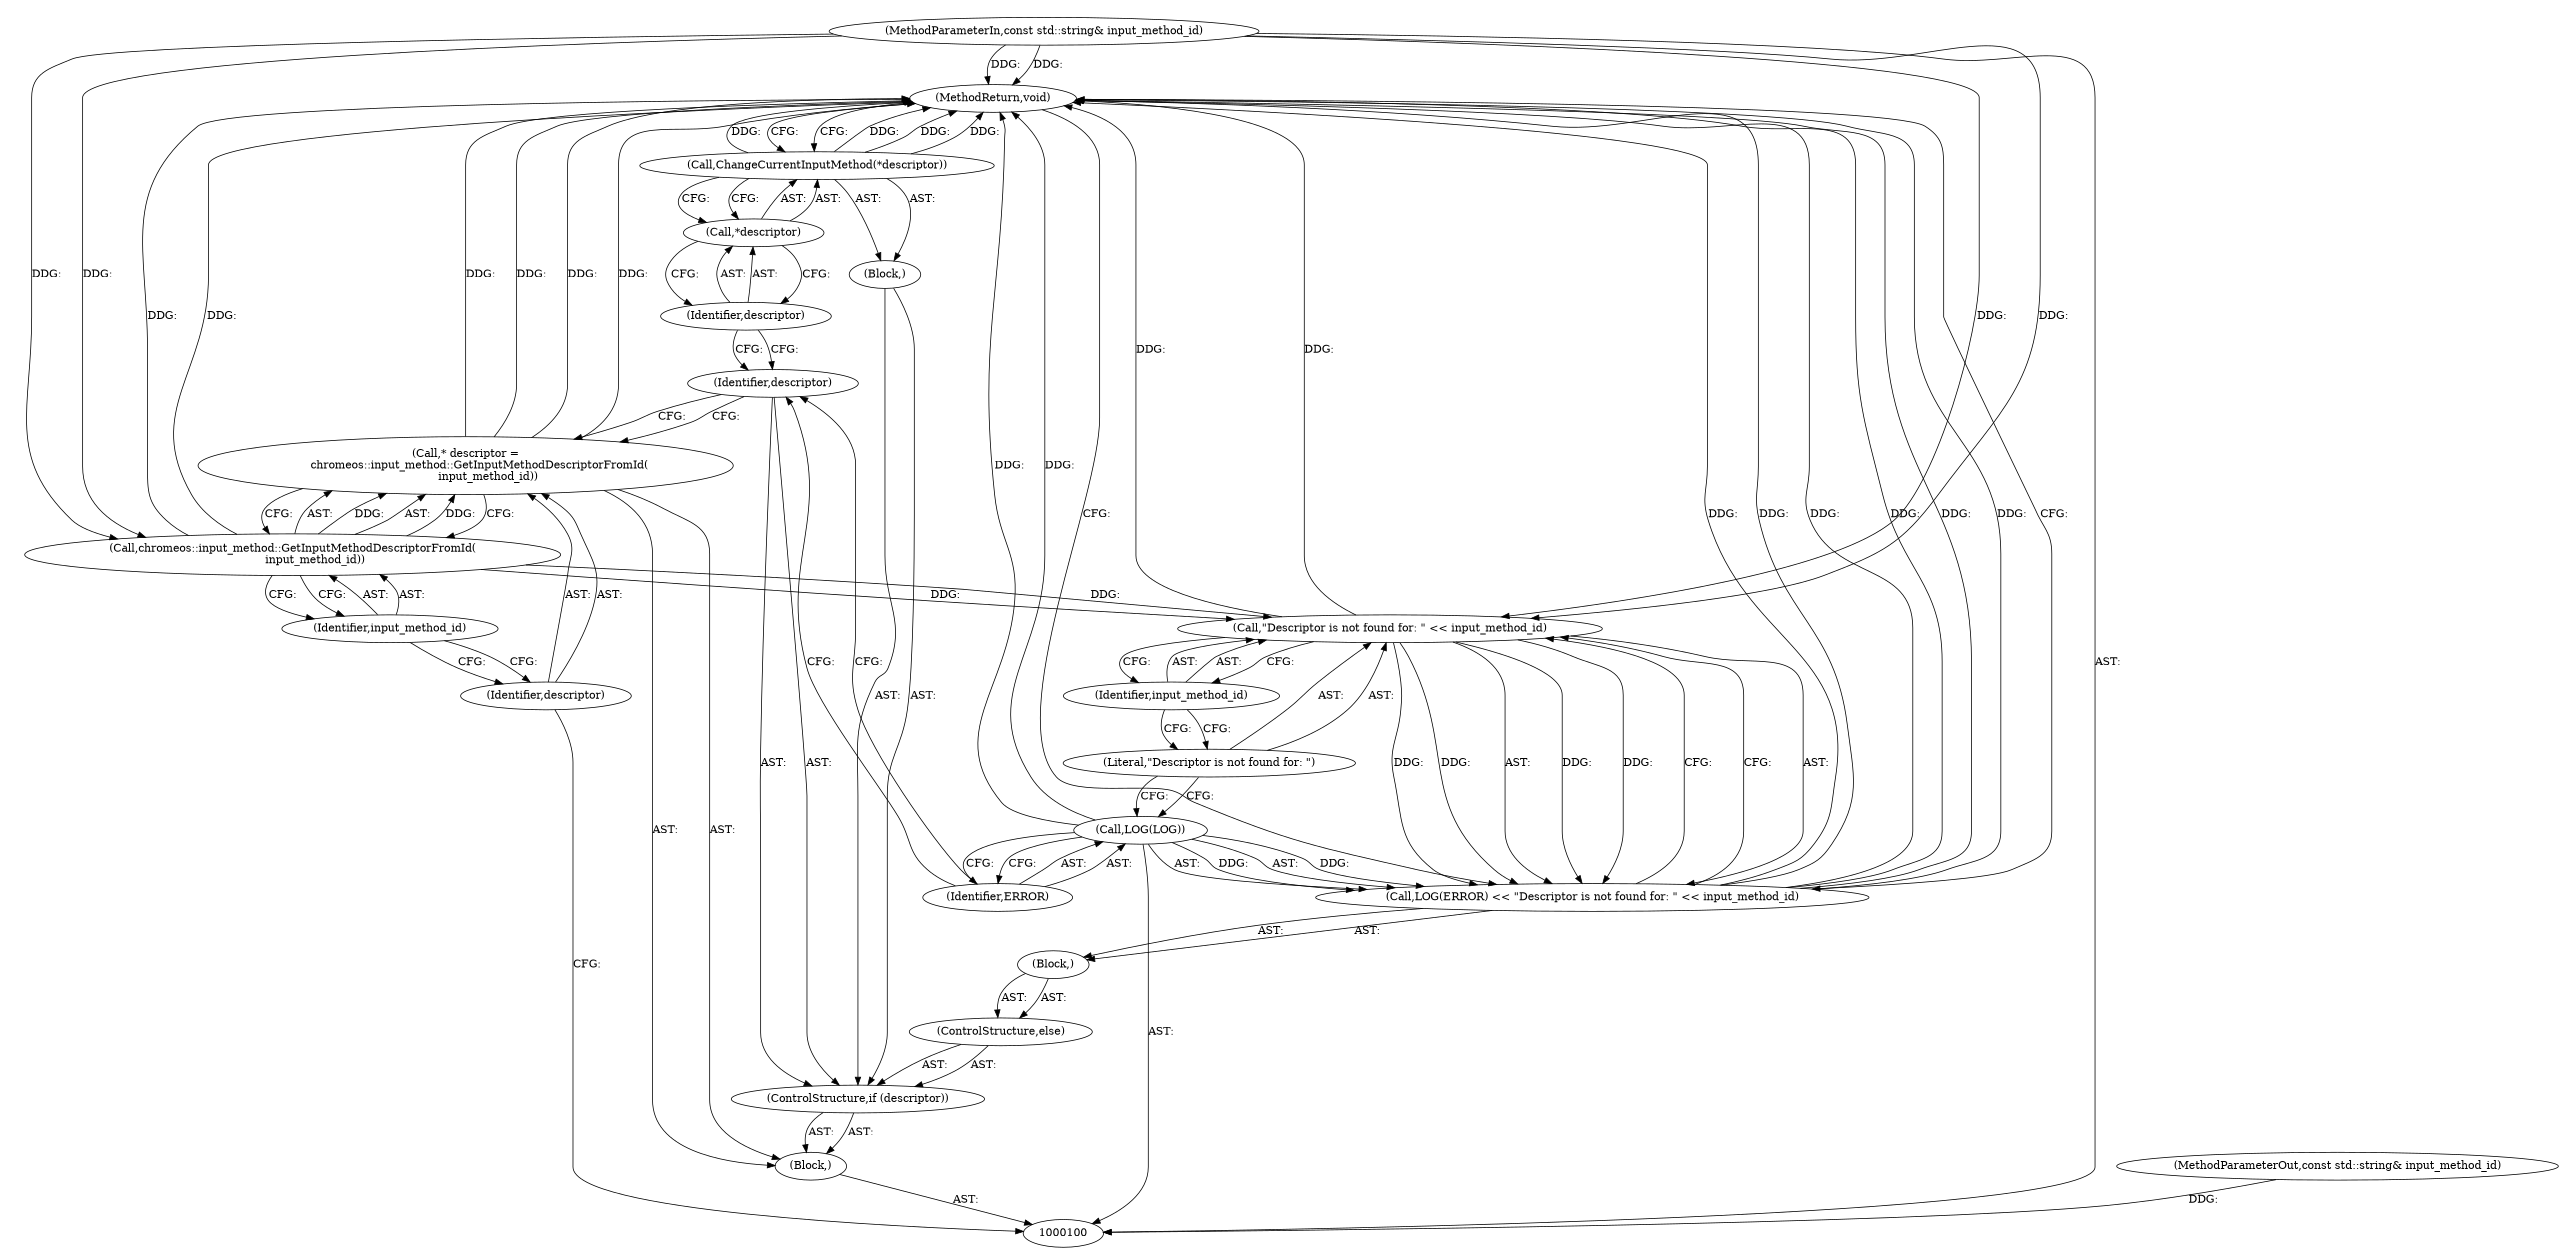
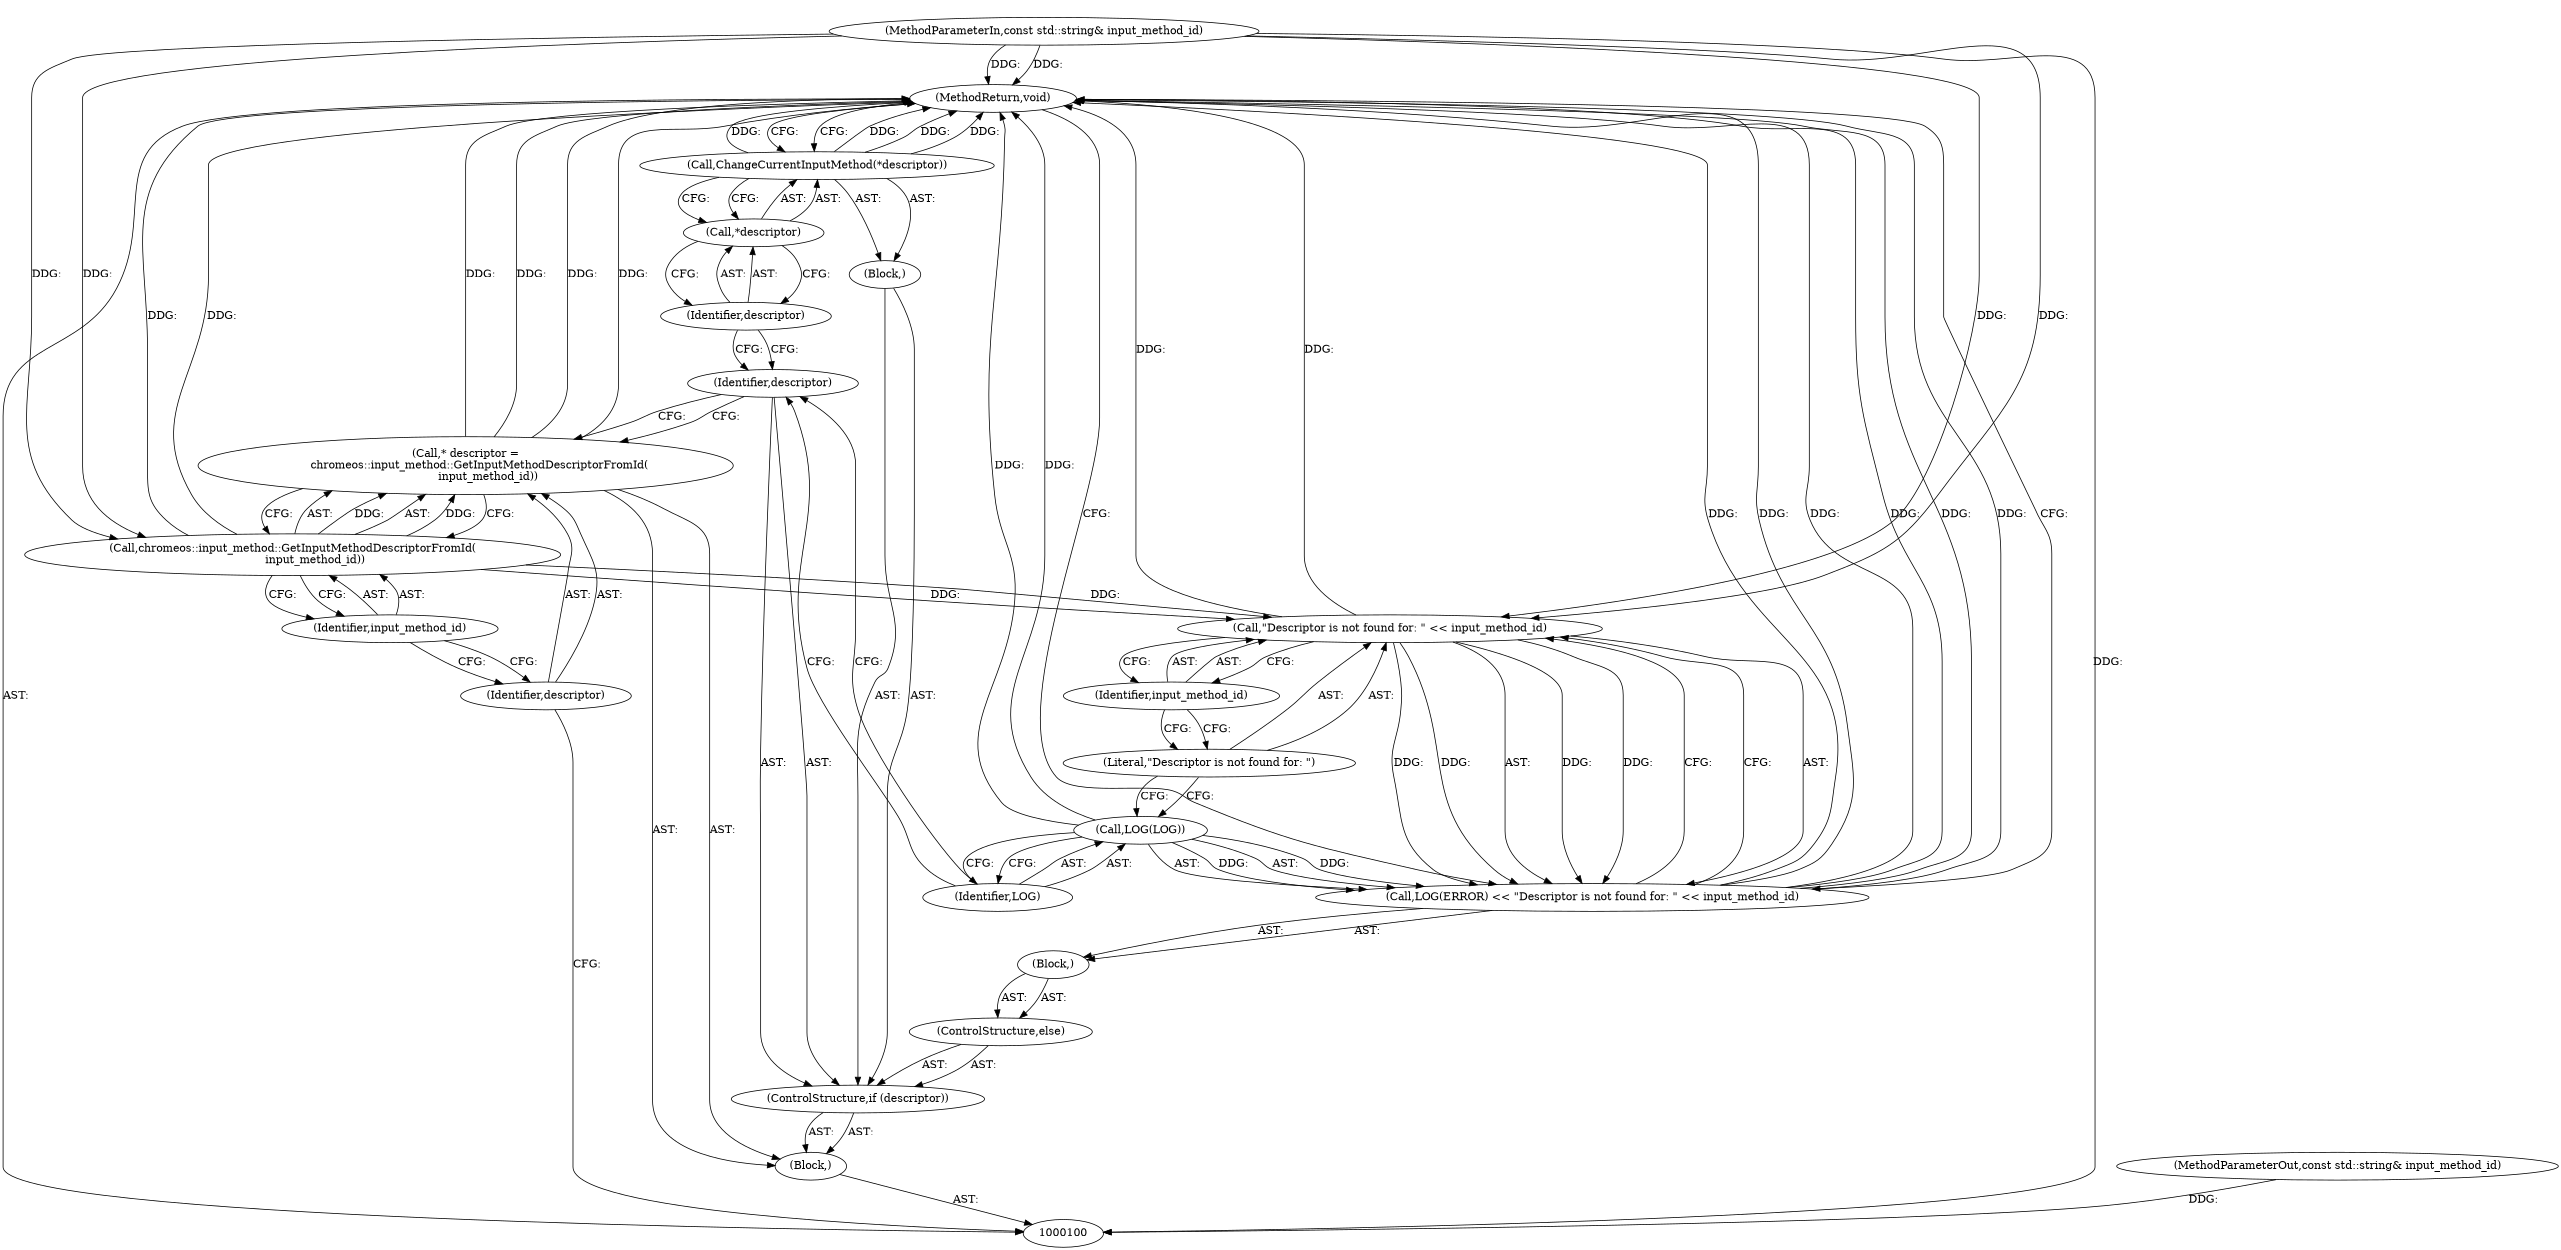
(2110, 662) -> (2110, 662)
(998, 897) -> (998, 897)
(1148, 1044) -> (3, 754)
